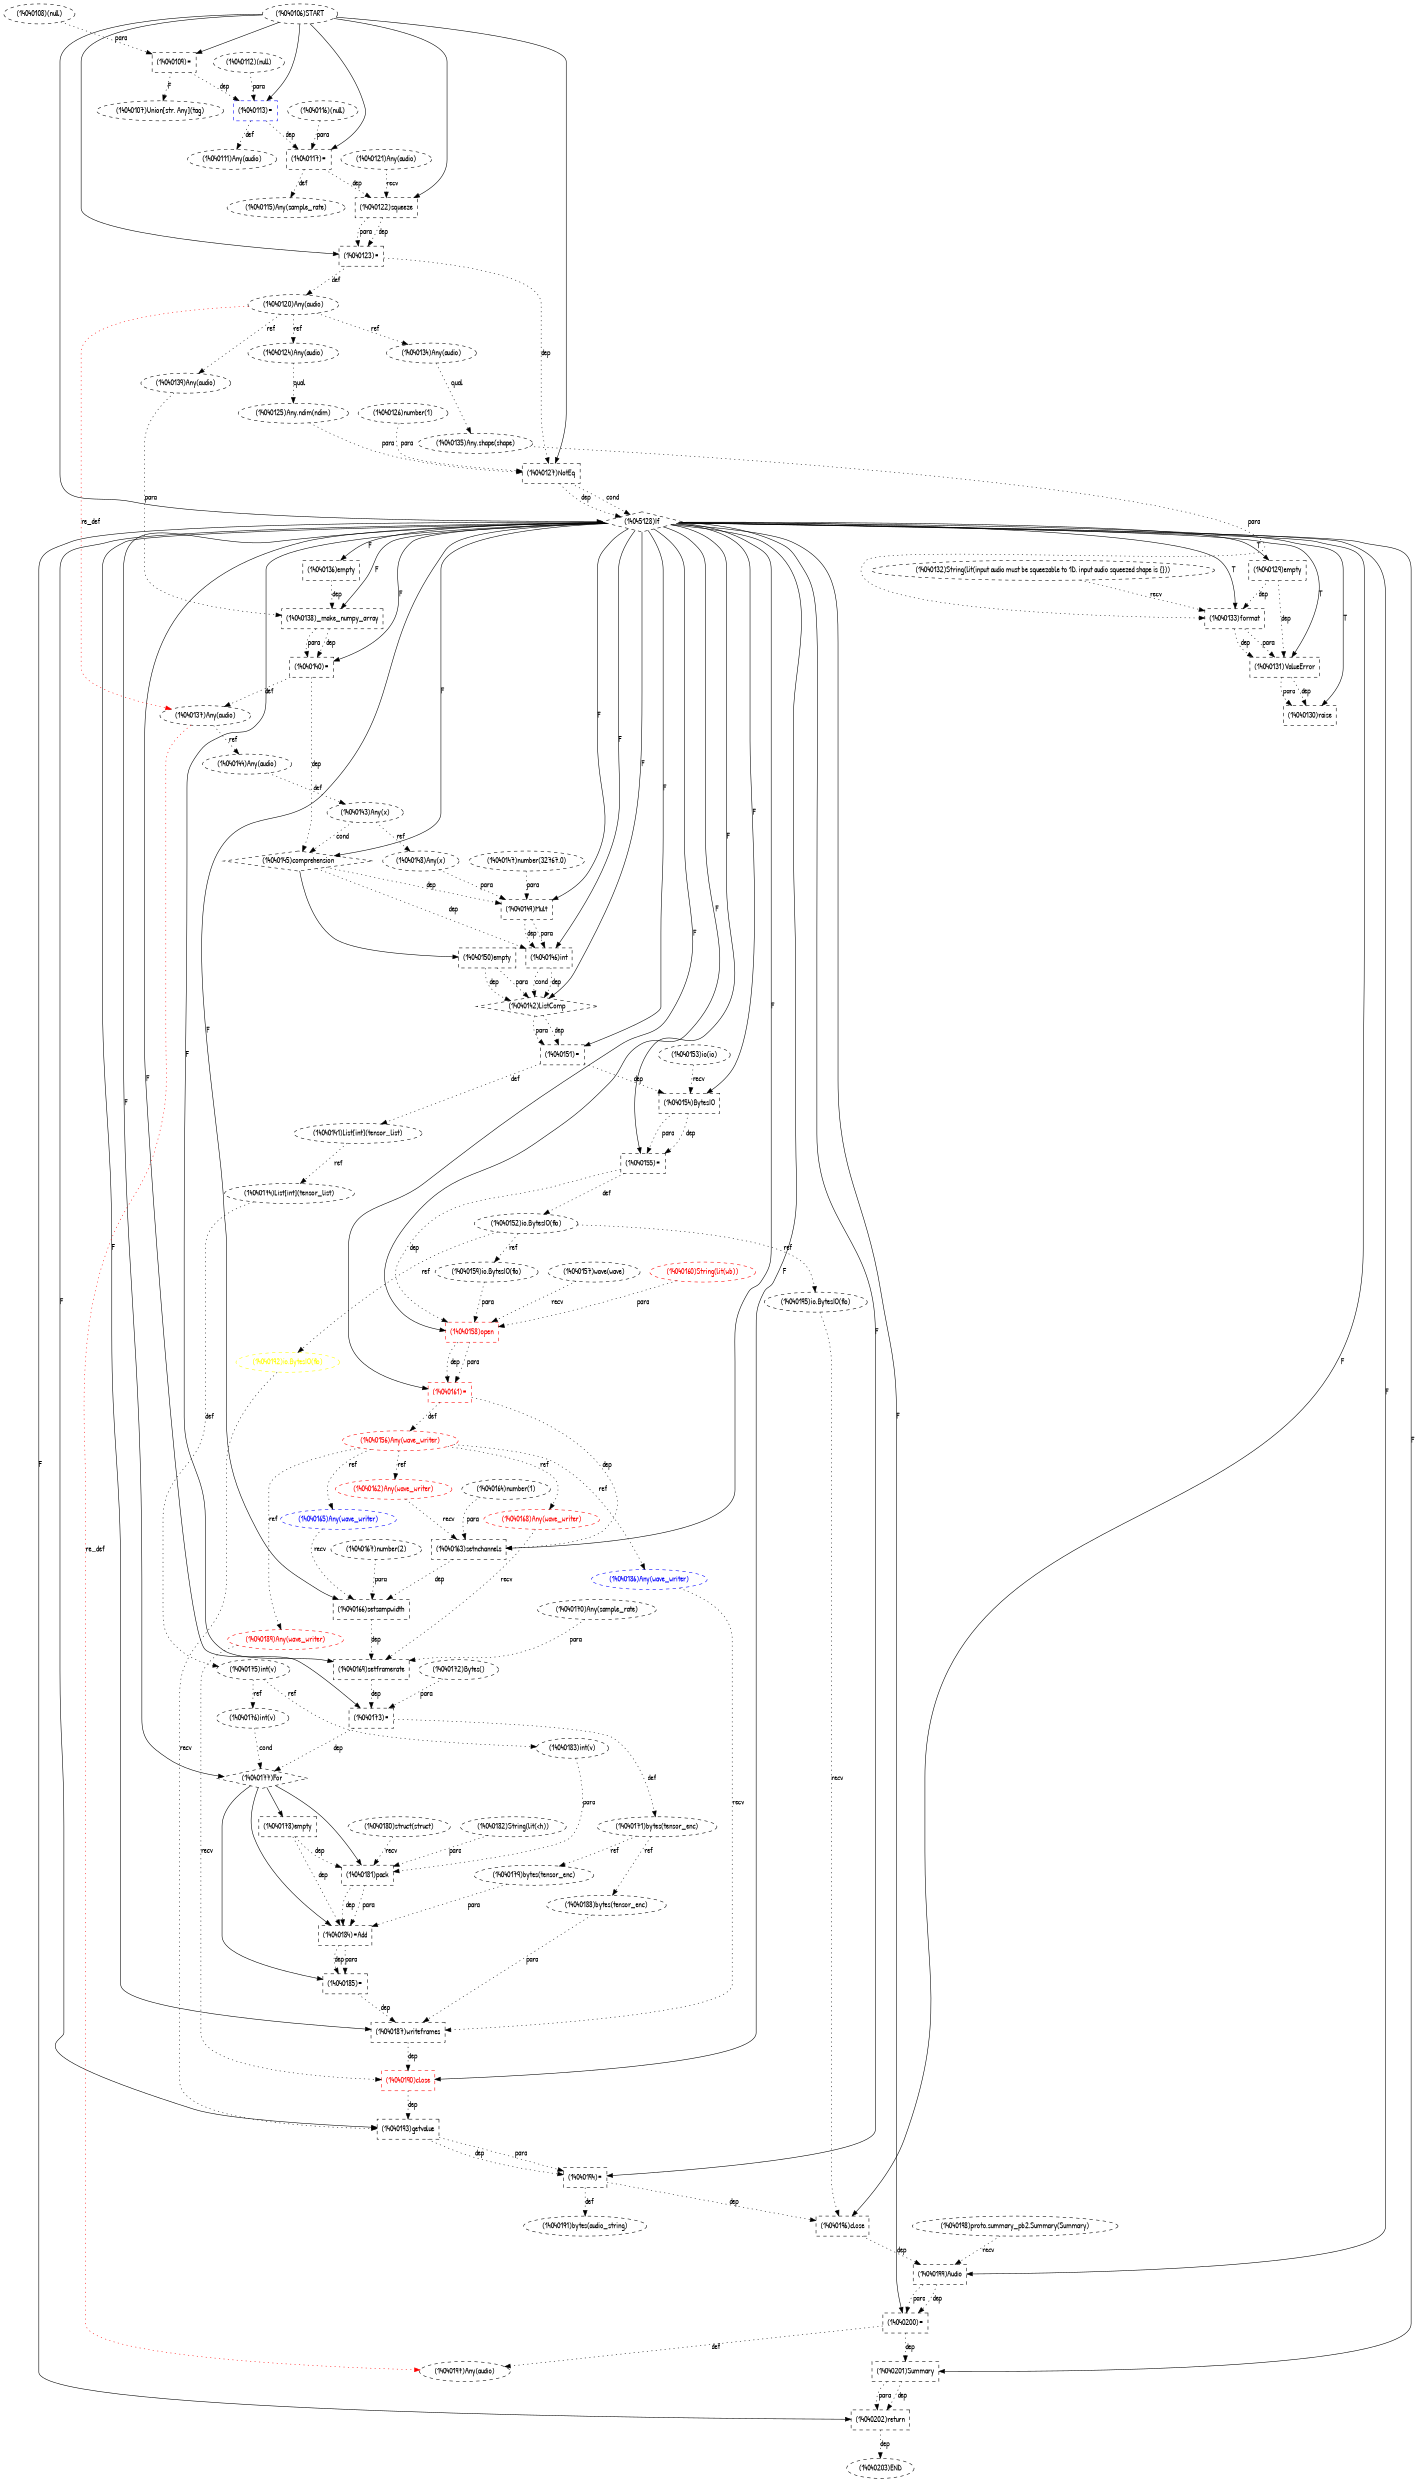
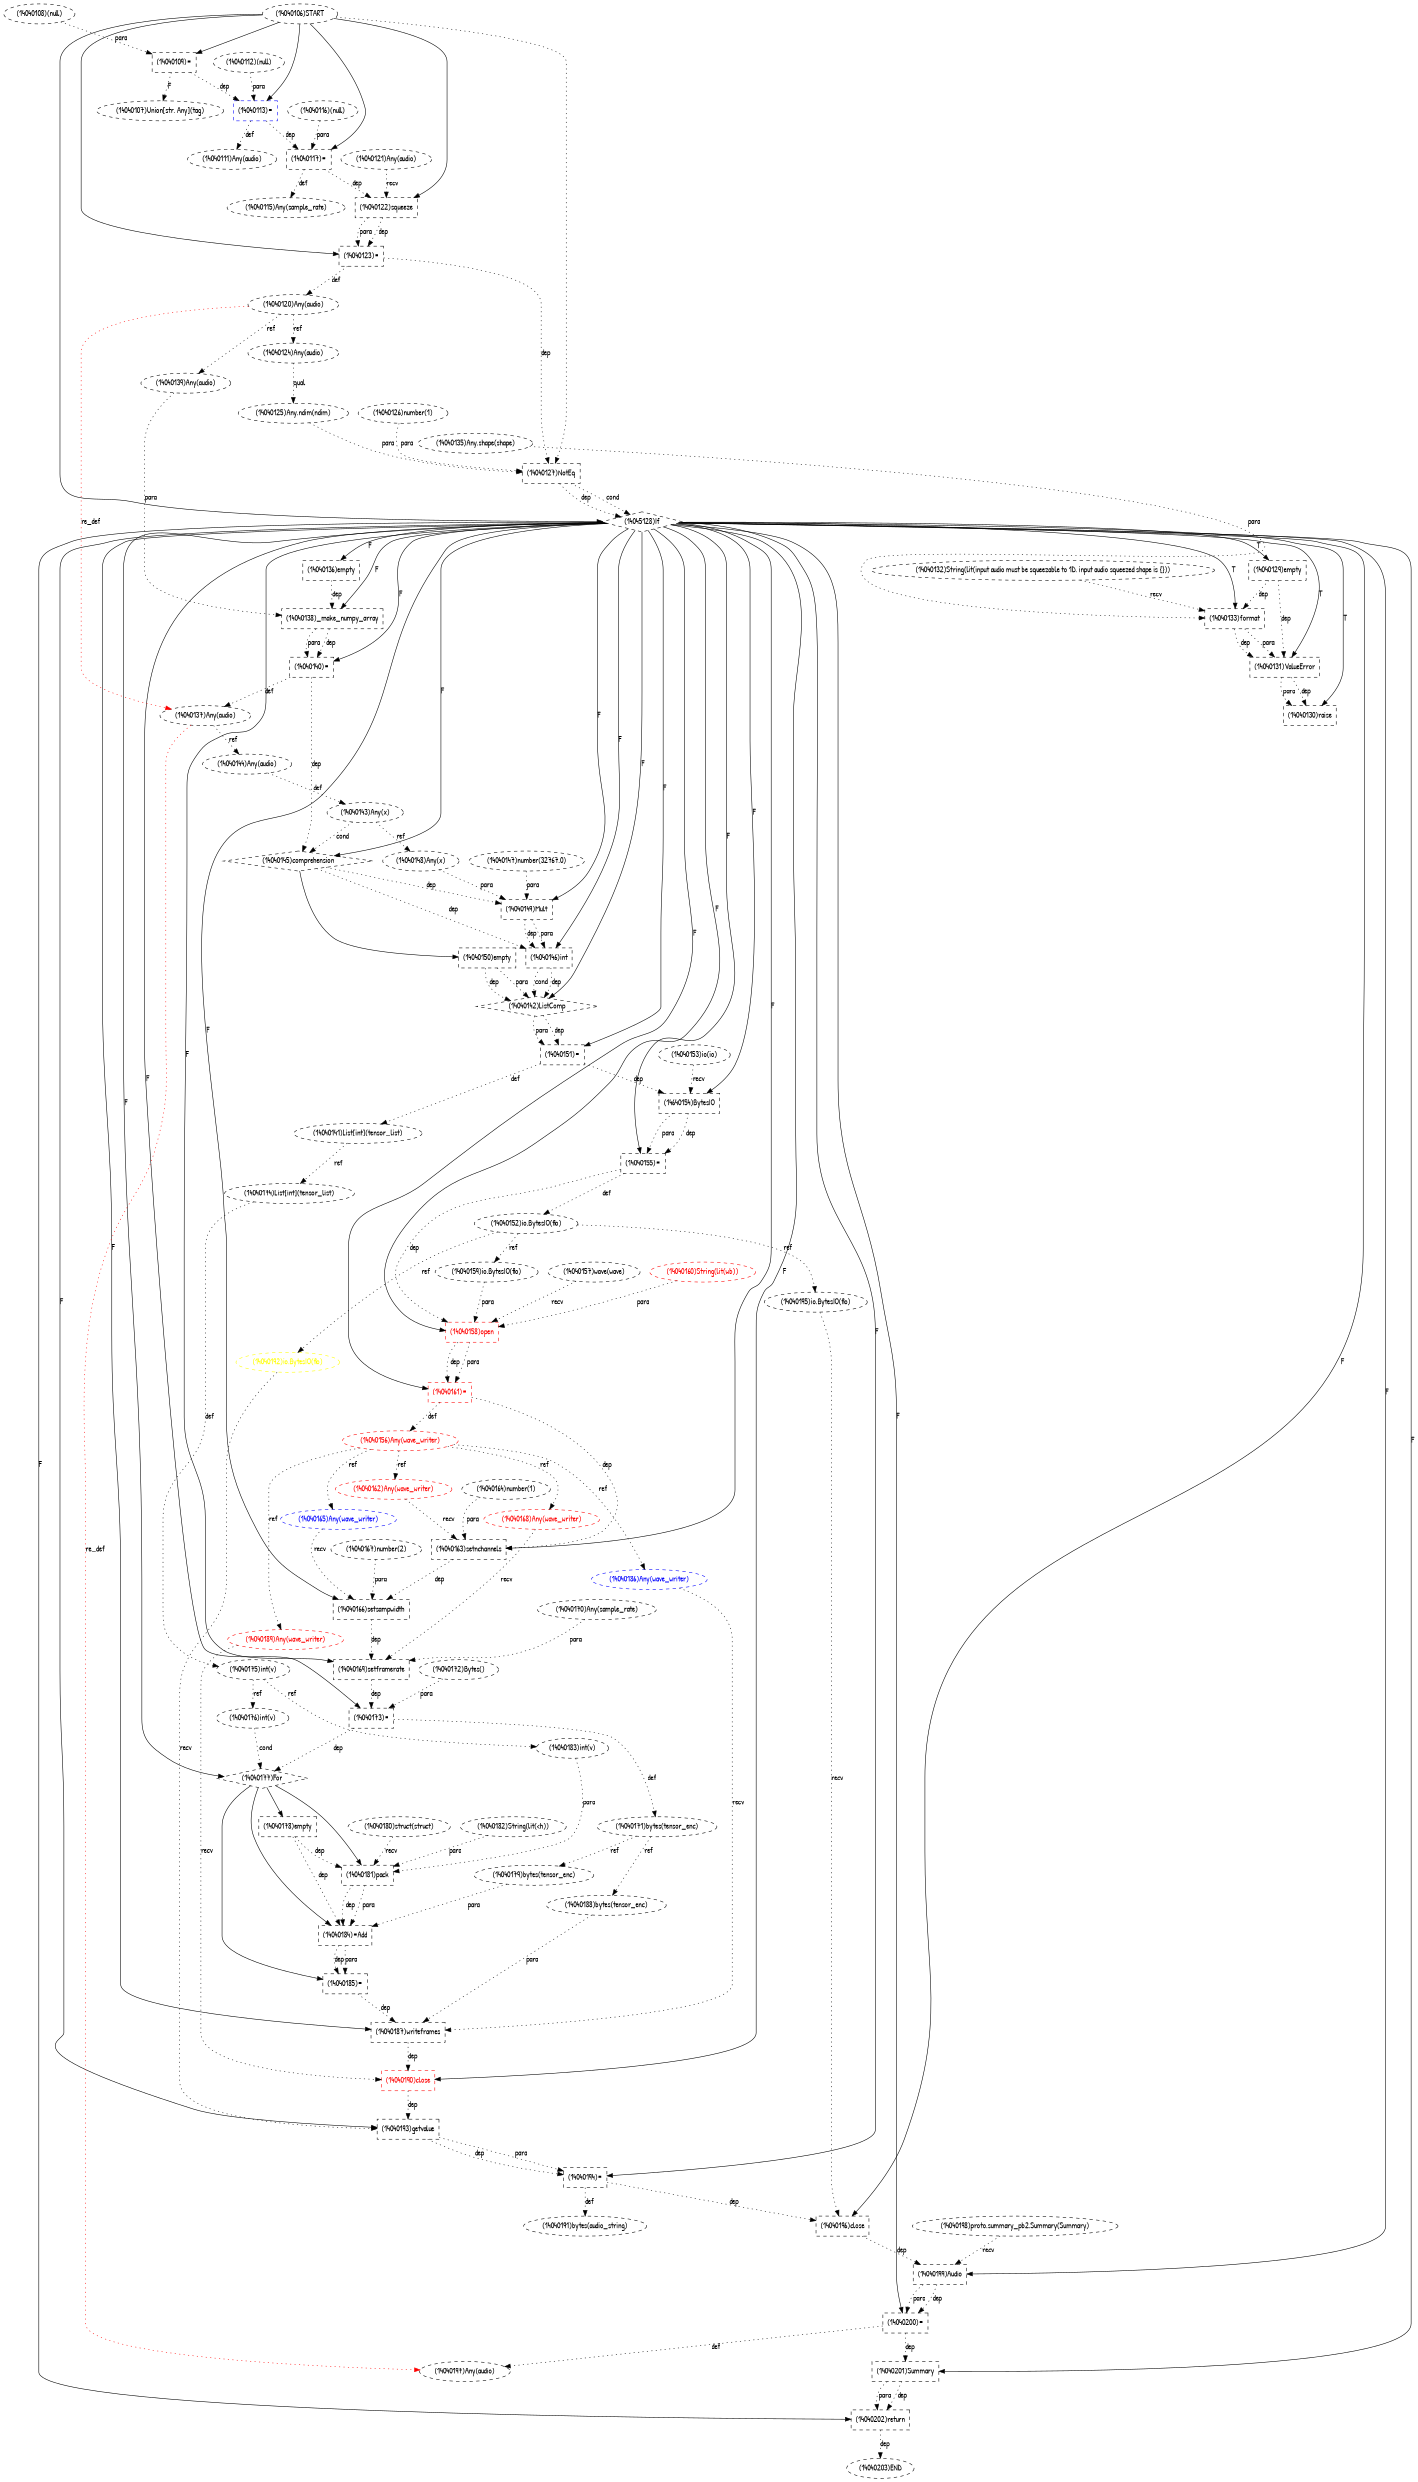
(566, 141) -> (566, 141)
(431, 353) -> none
(689, 1103) -> (689, 1103)
